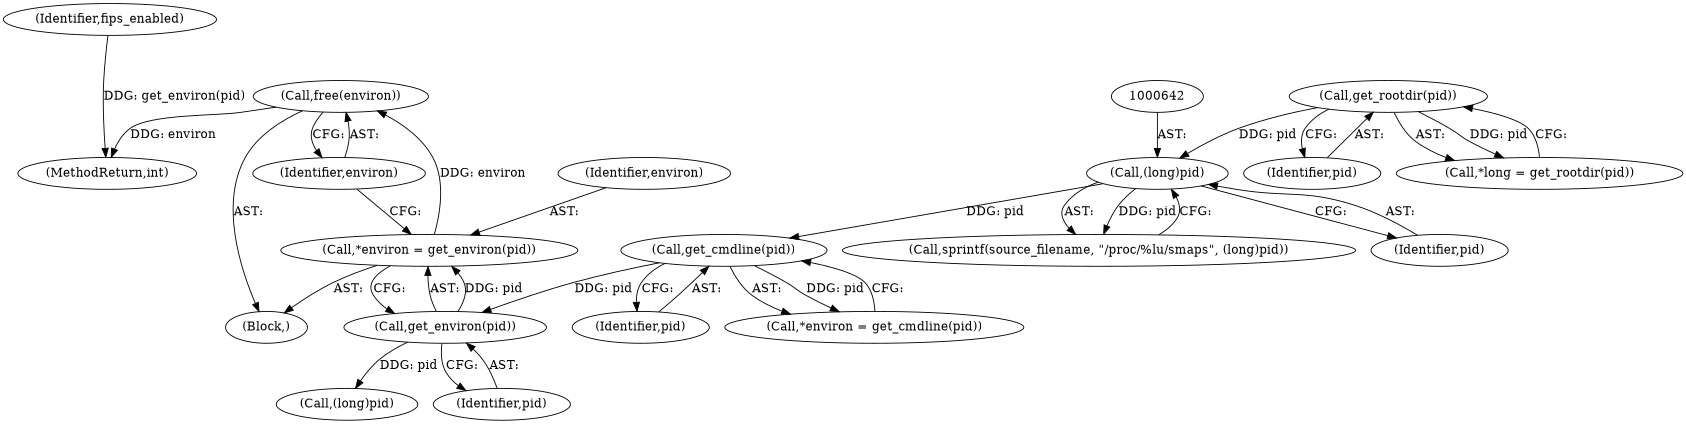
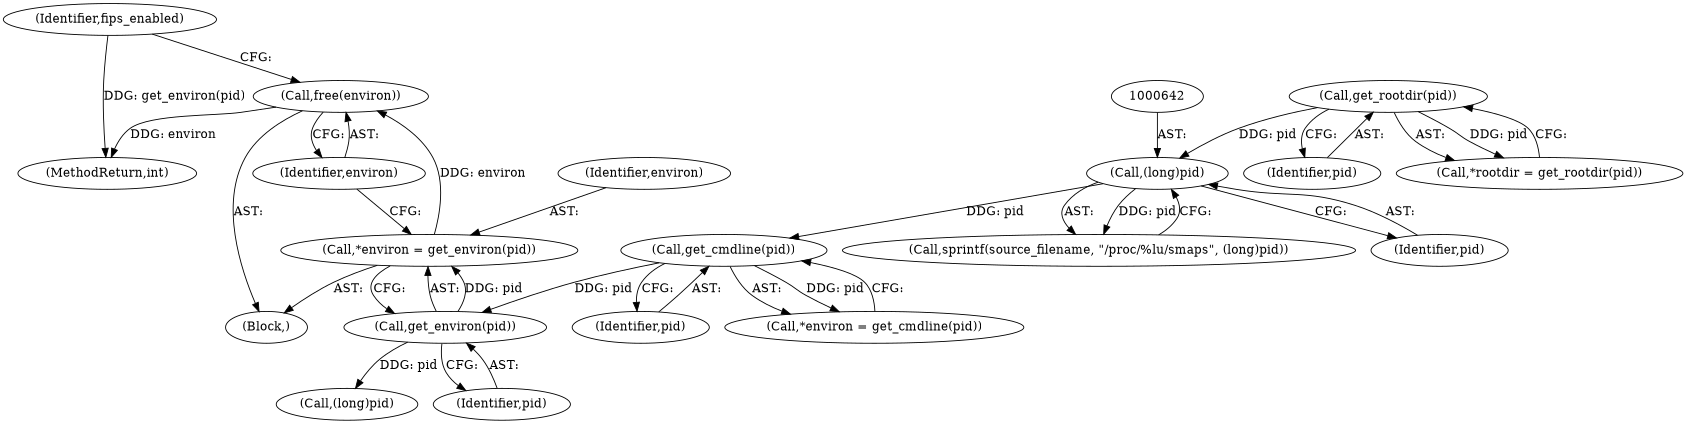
none -> (222, 57)
(1540, 173) -> (1540, 173)
